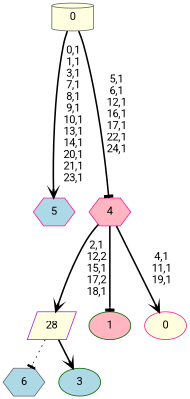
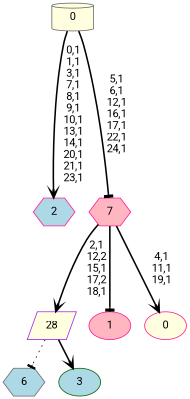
(54, 212) -> (54, 212)
(110, 212) -> (110, 212)
(110, 326) -> (110, 326)
